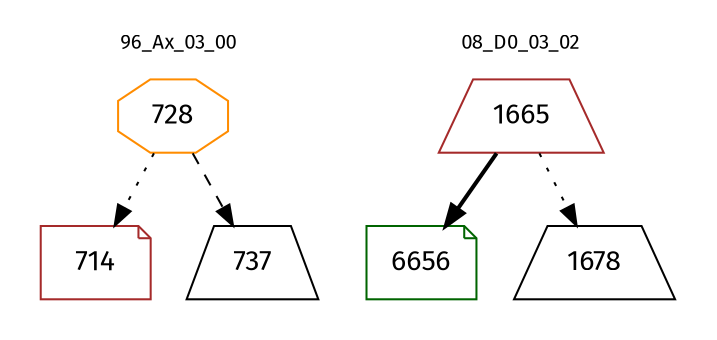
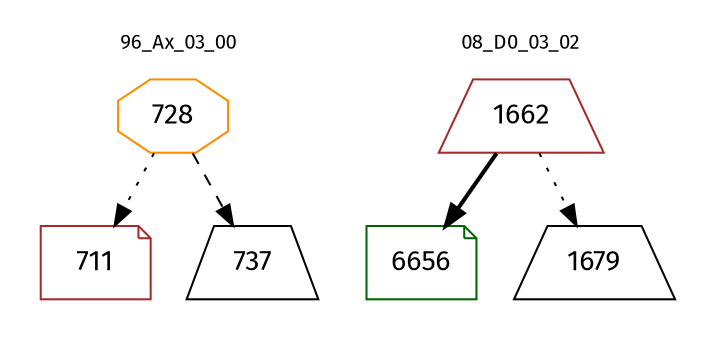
(521, 116) -> (521, 116)
(96, 263) -> (96, 263)
(595, 263) -> (595, 263)
